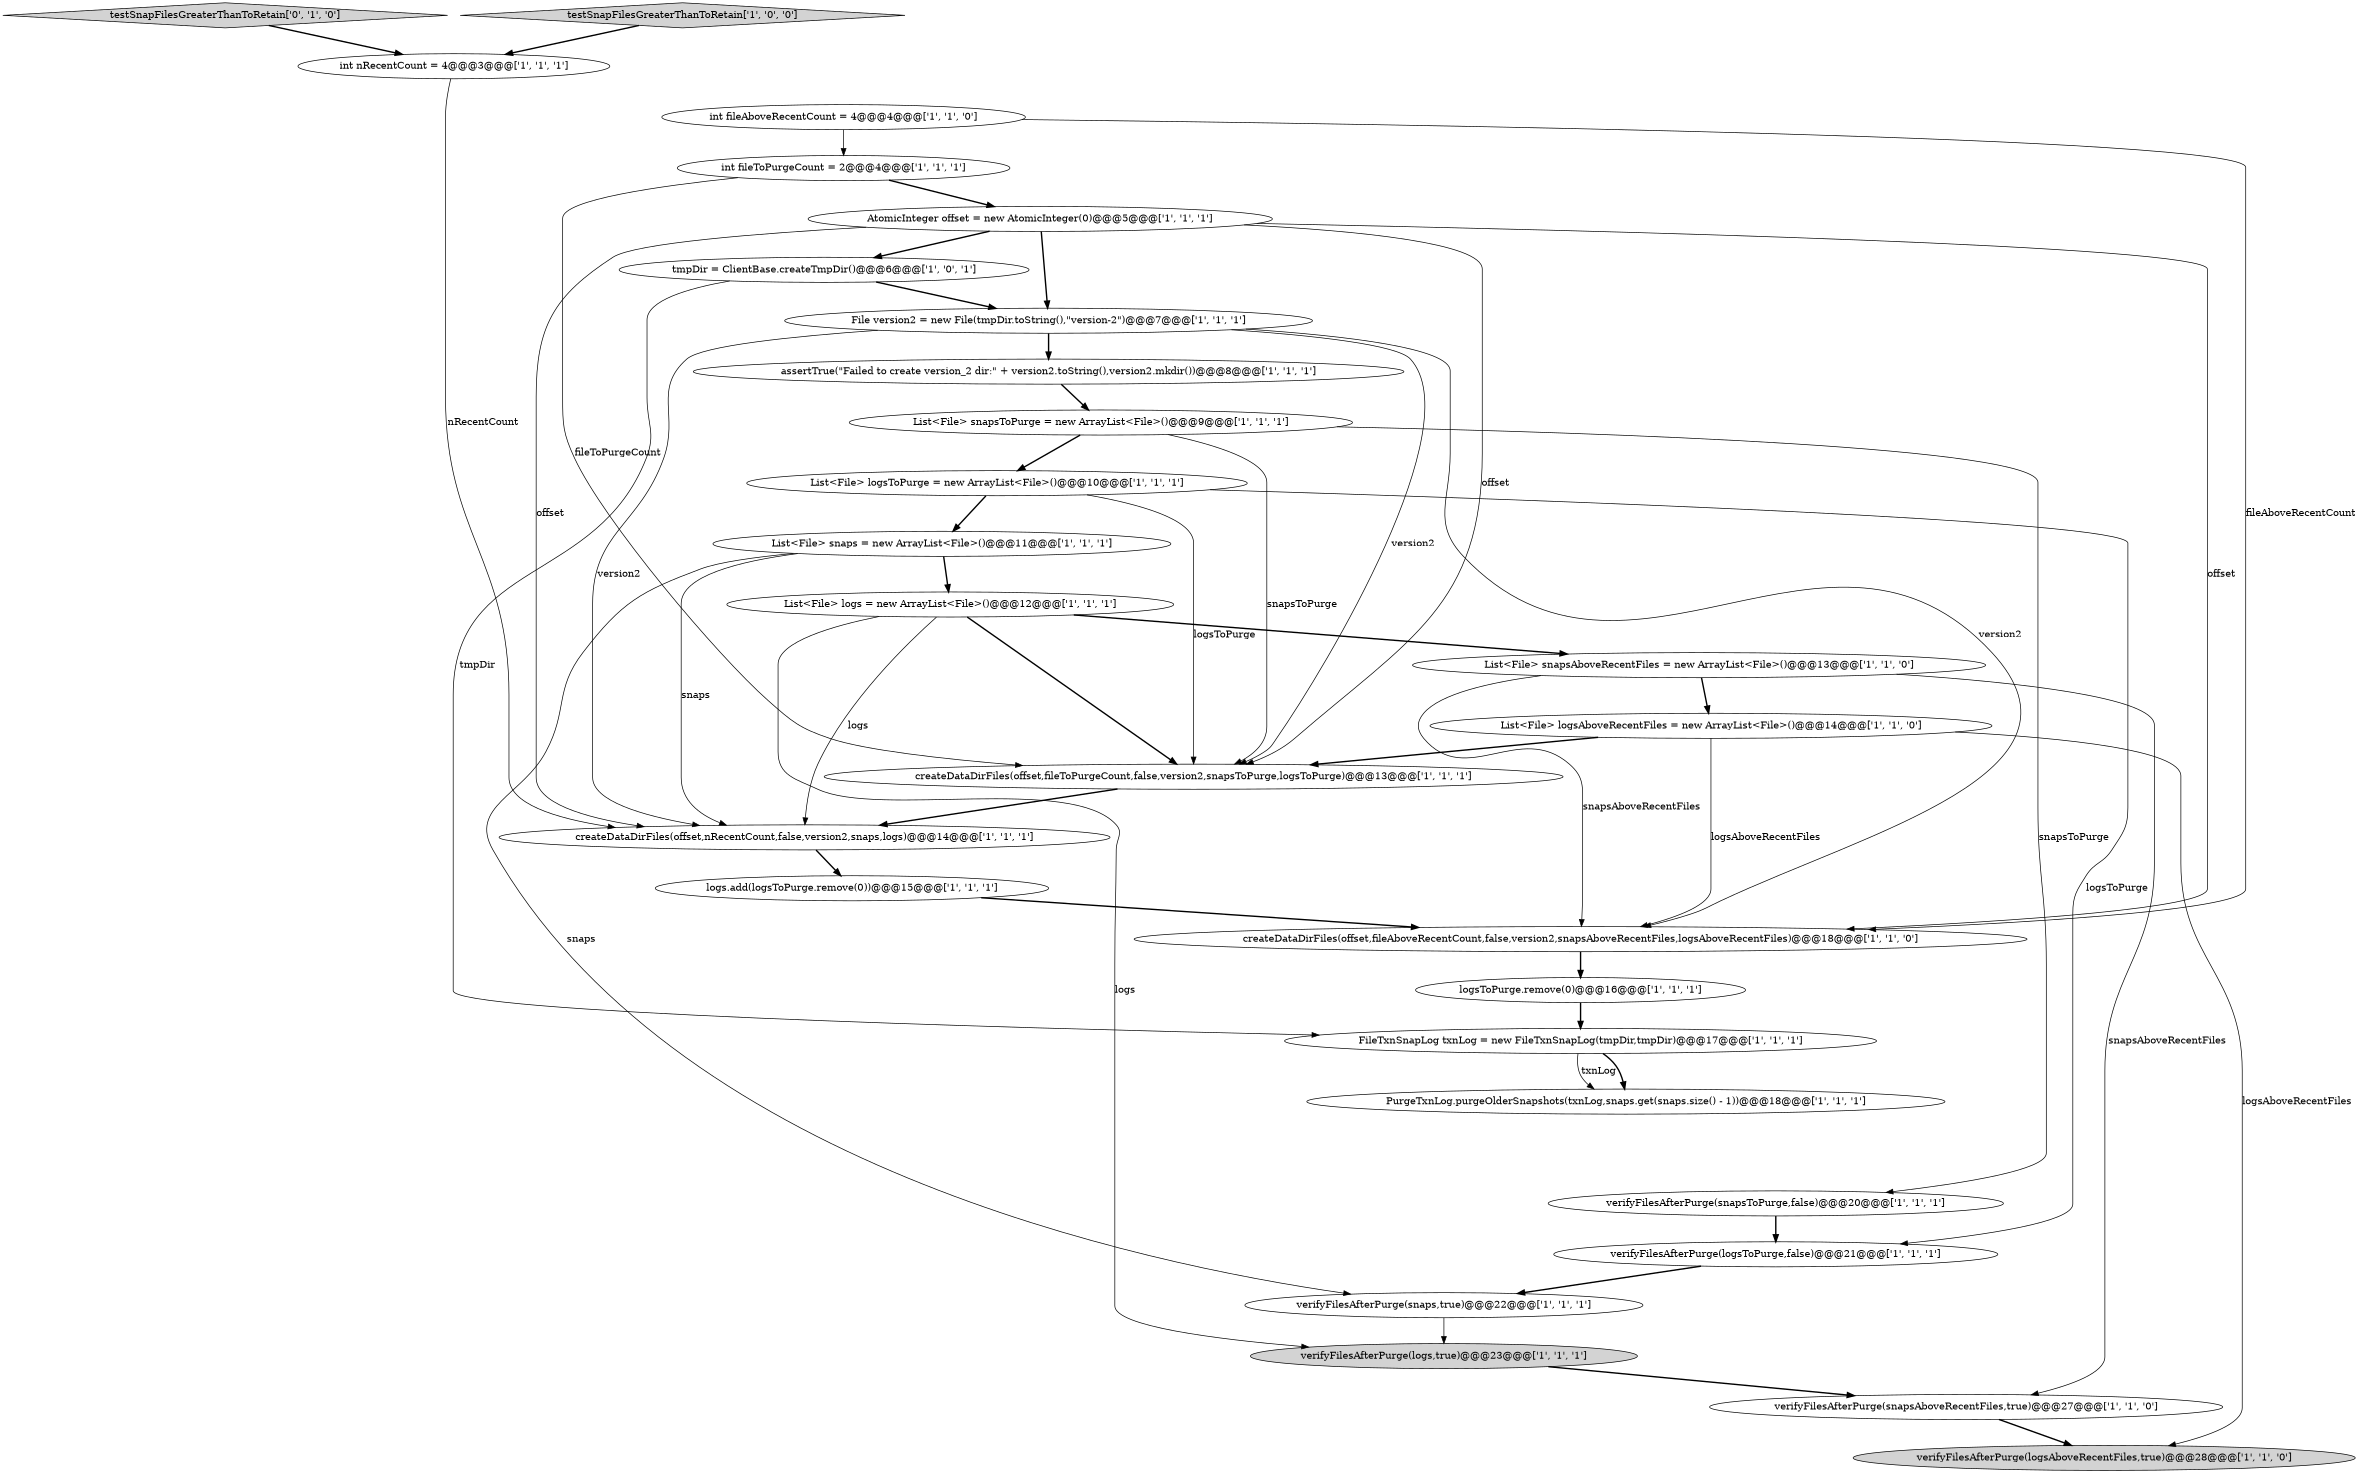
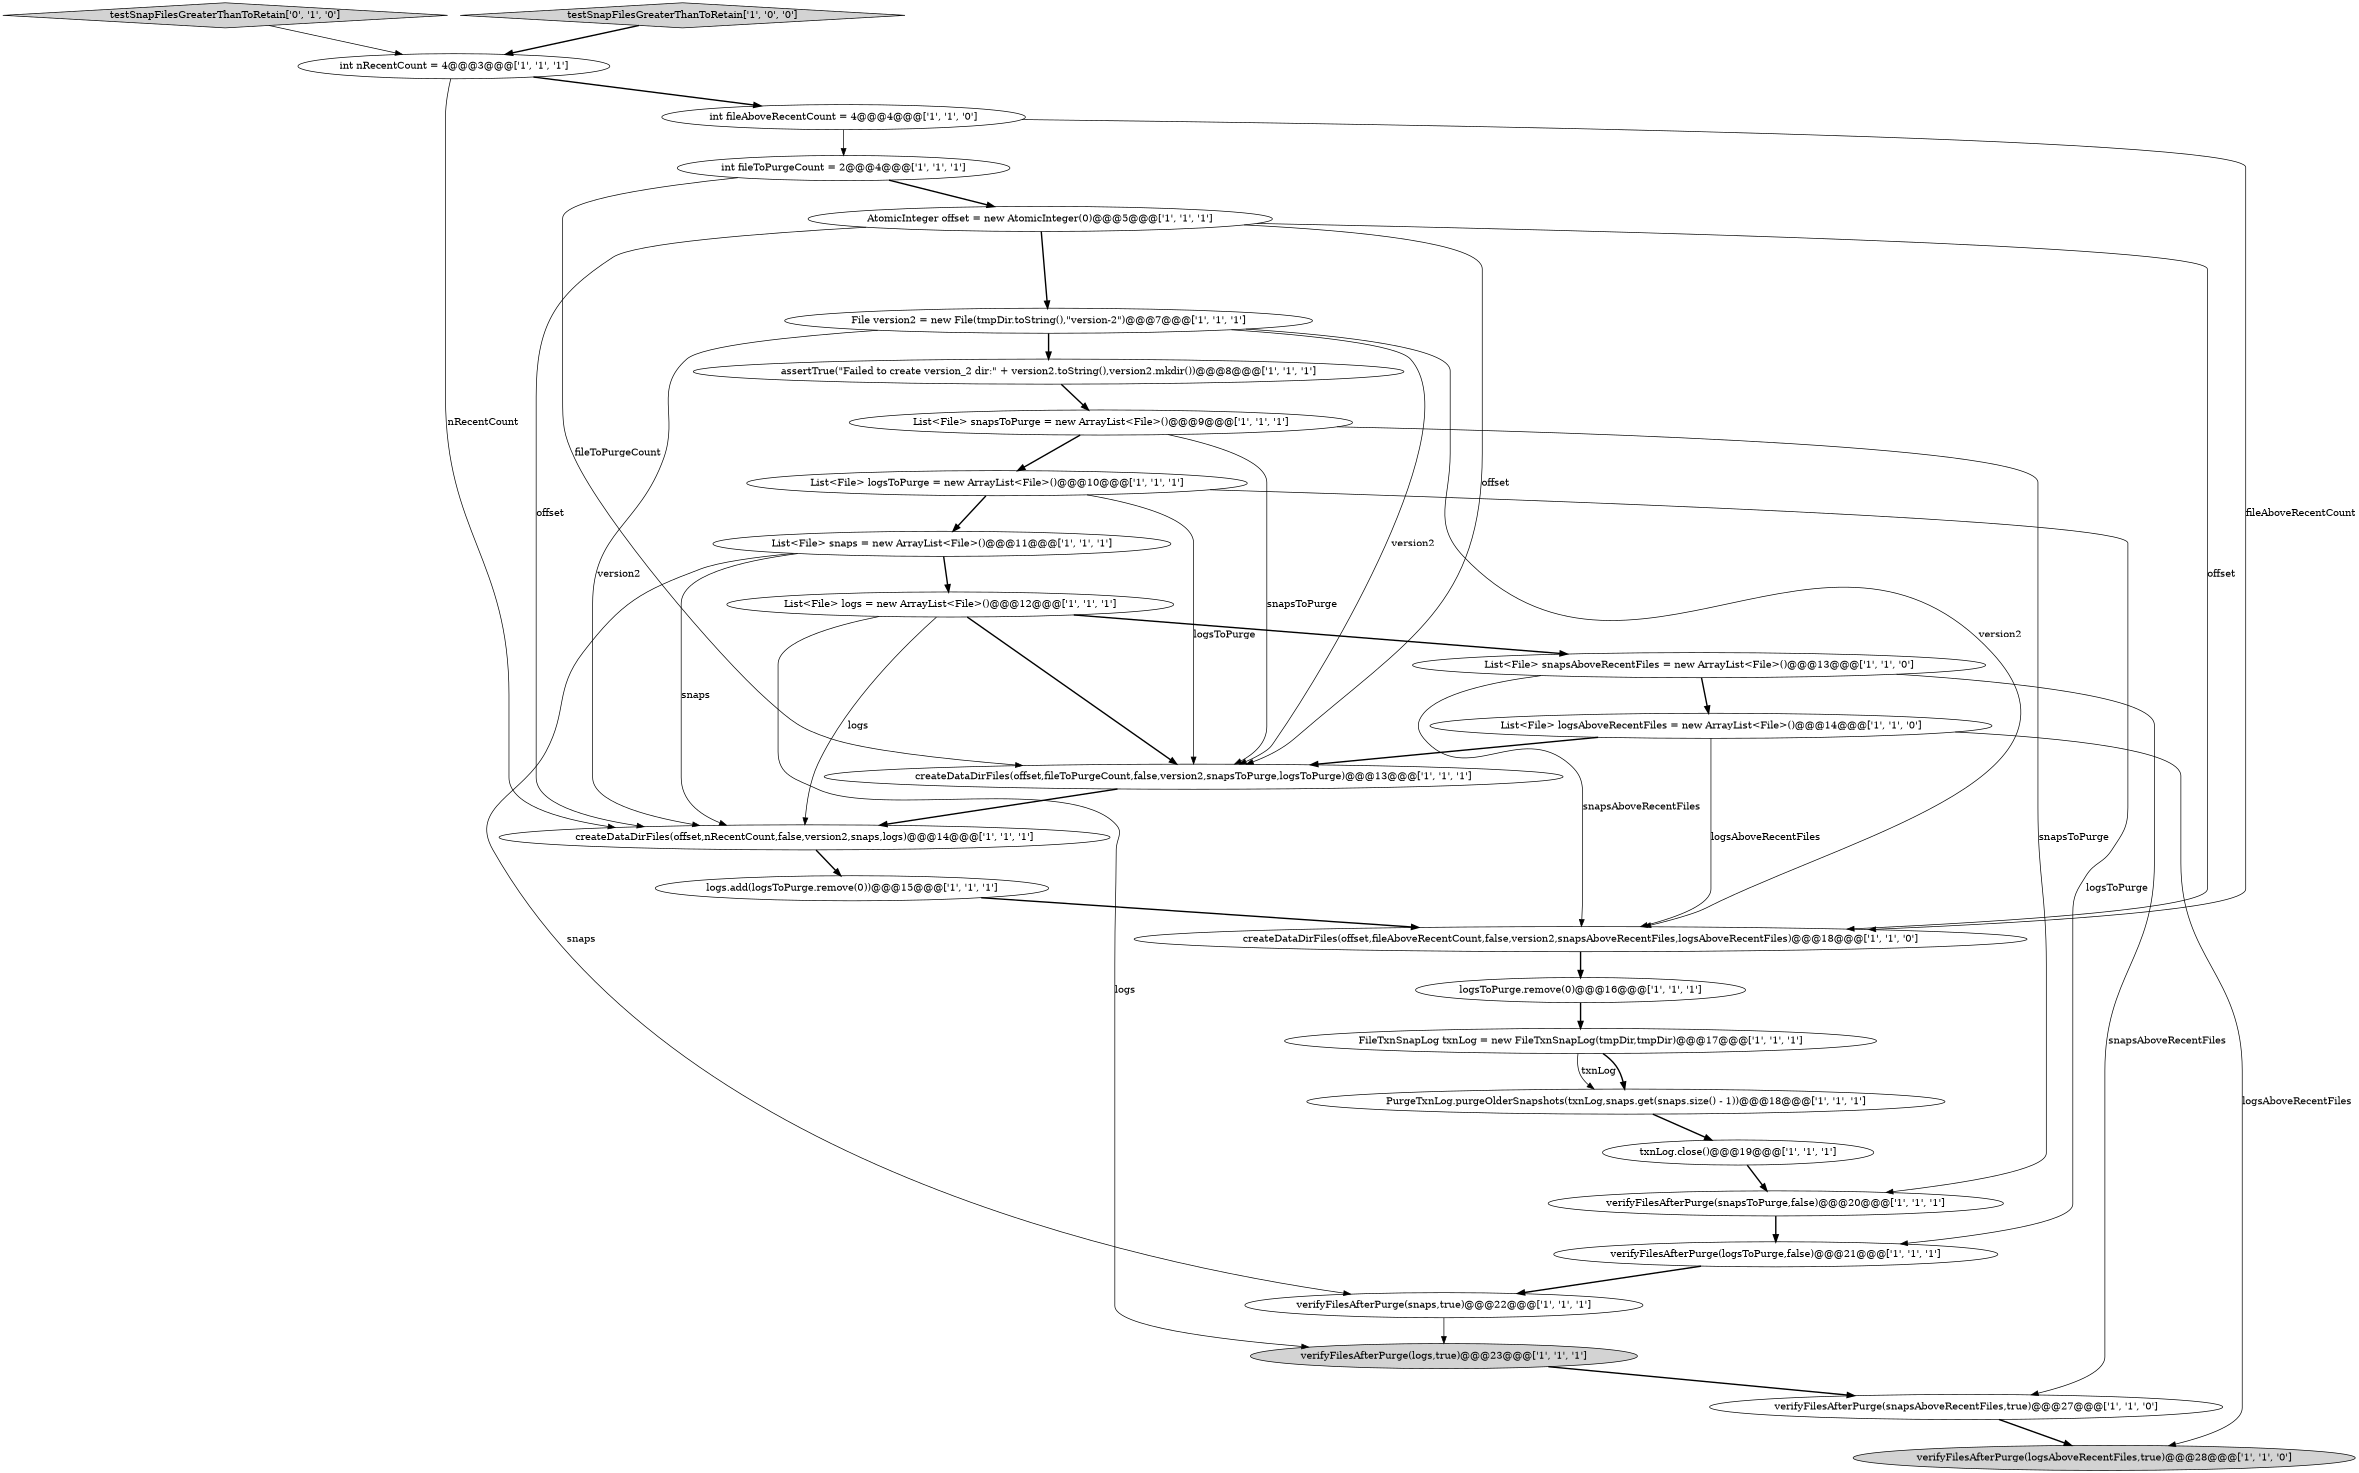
(332, 39) -> (332, 39)
none -> (644, 91)
(824, 270) -> none
none -> (1738, 1153)
